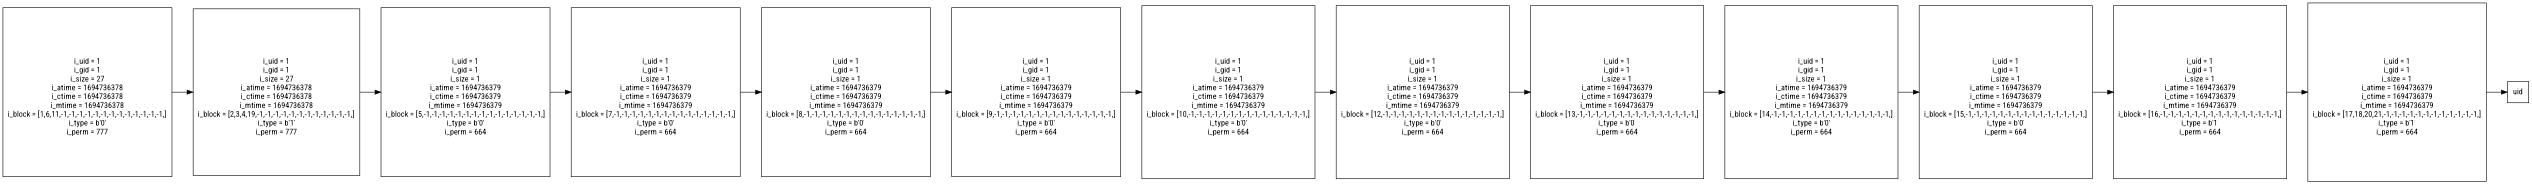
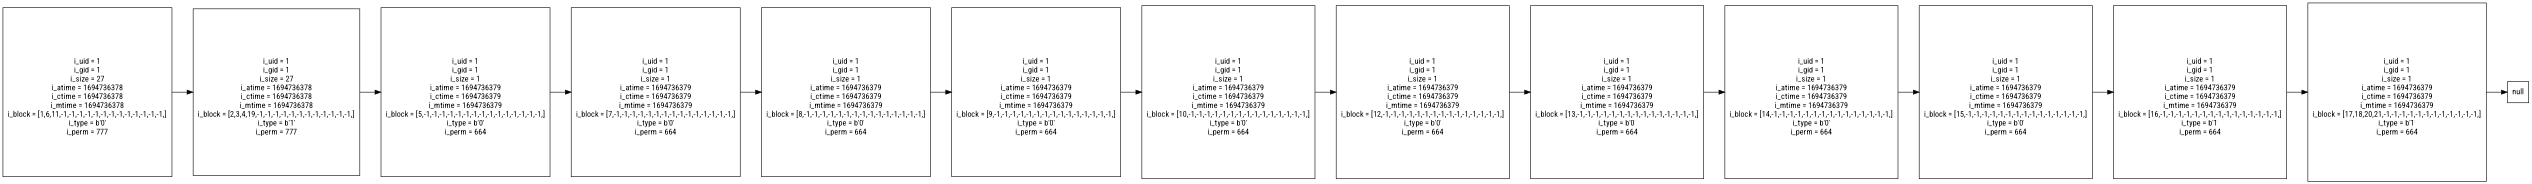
(2518, 92) -> (2518, 92)
